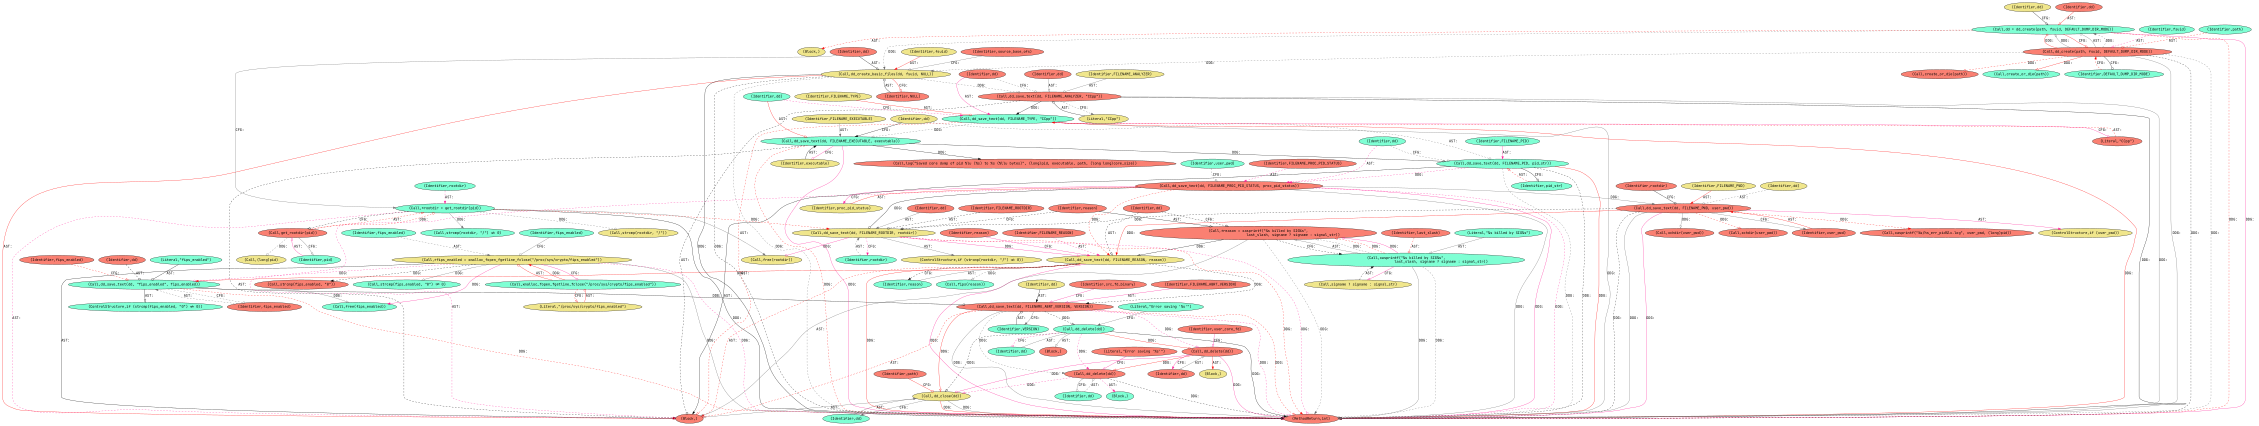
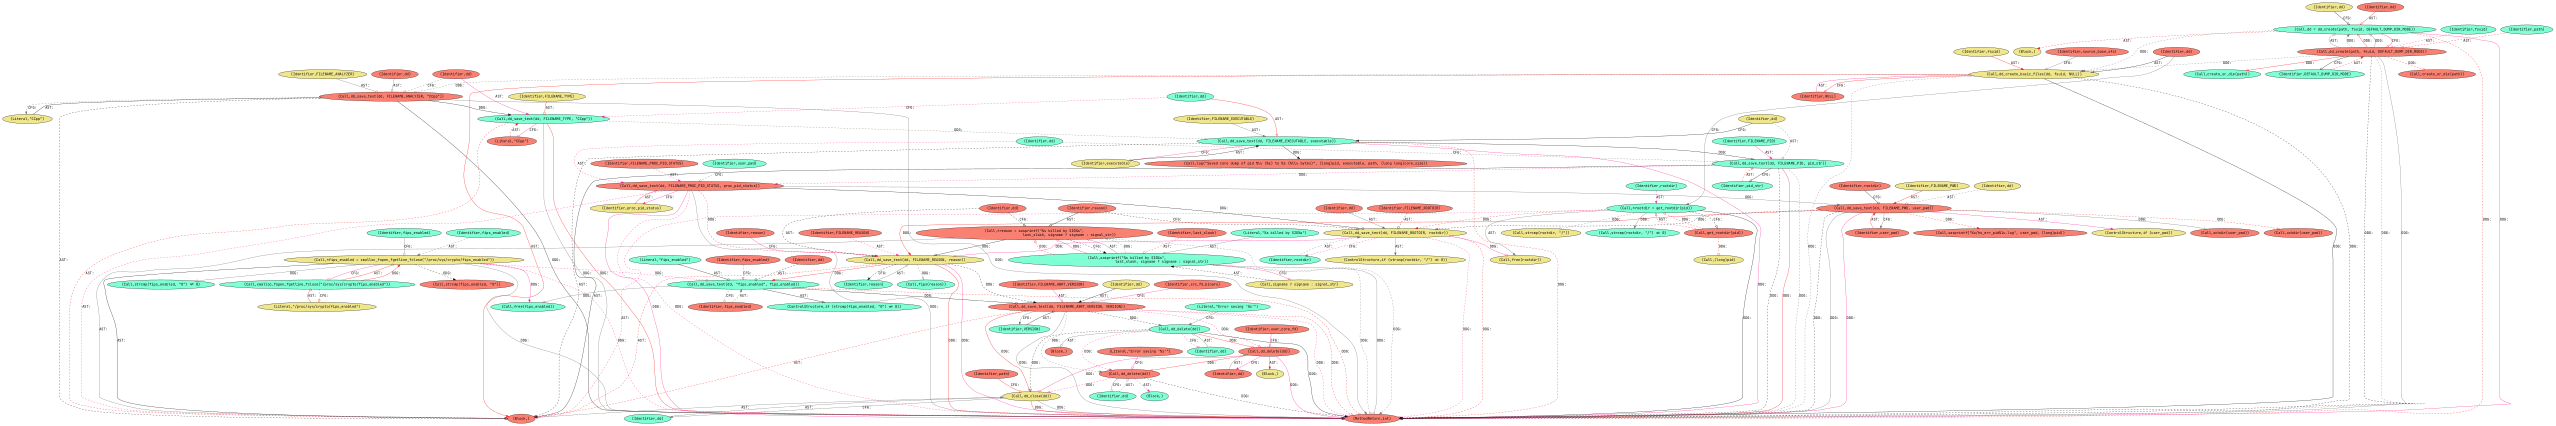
(2102, 63) -> (2359, 63)
(885, 88) -> (1881, 77)
(278, 246) -> (1719, 245)
(316, 260) -> none
